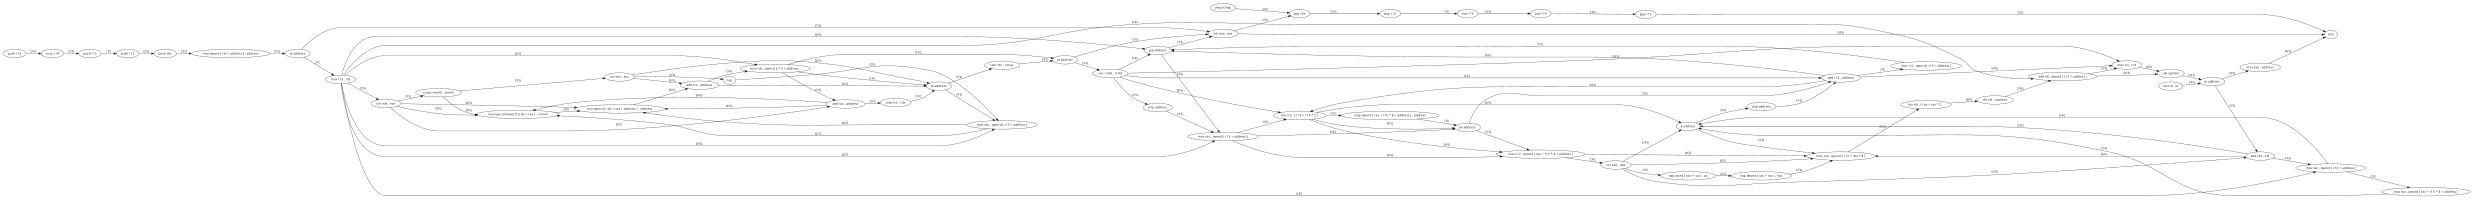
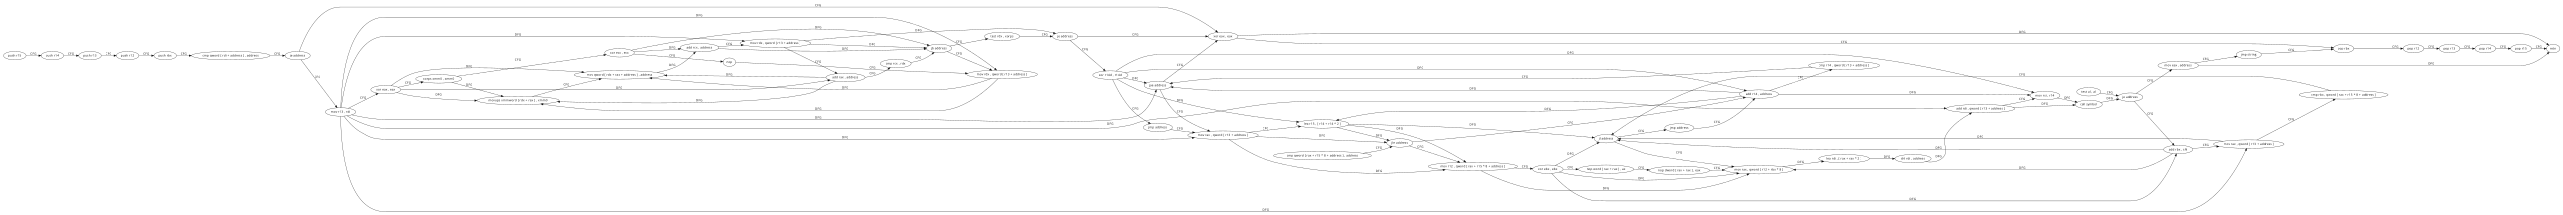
none -> (2215, 60)
(1332, 115) -> none
